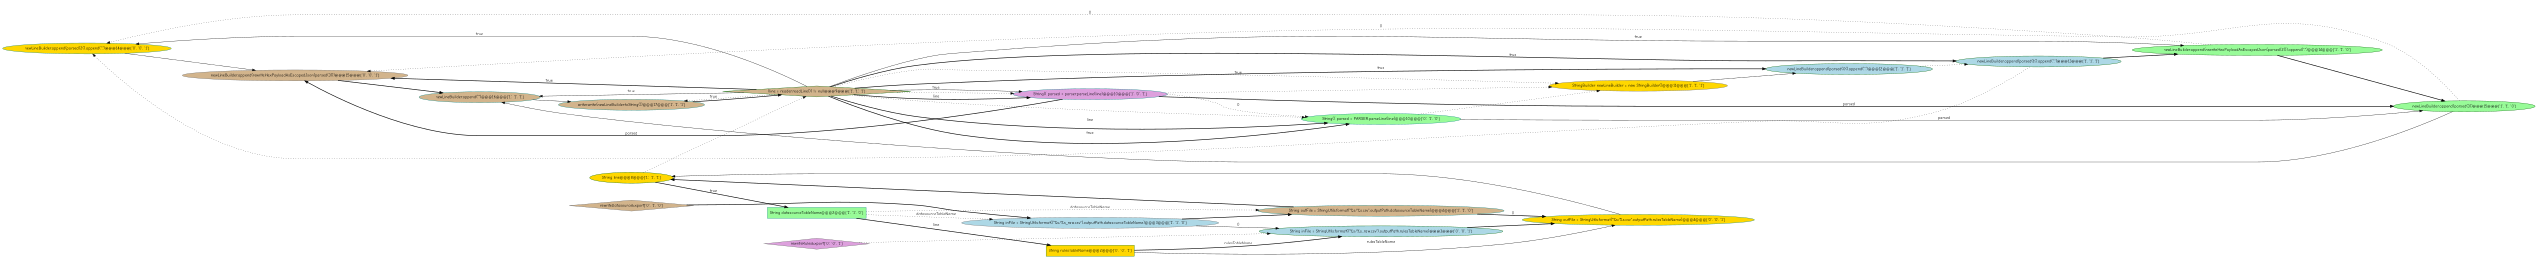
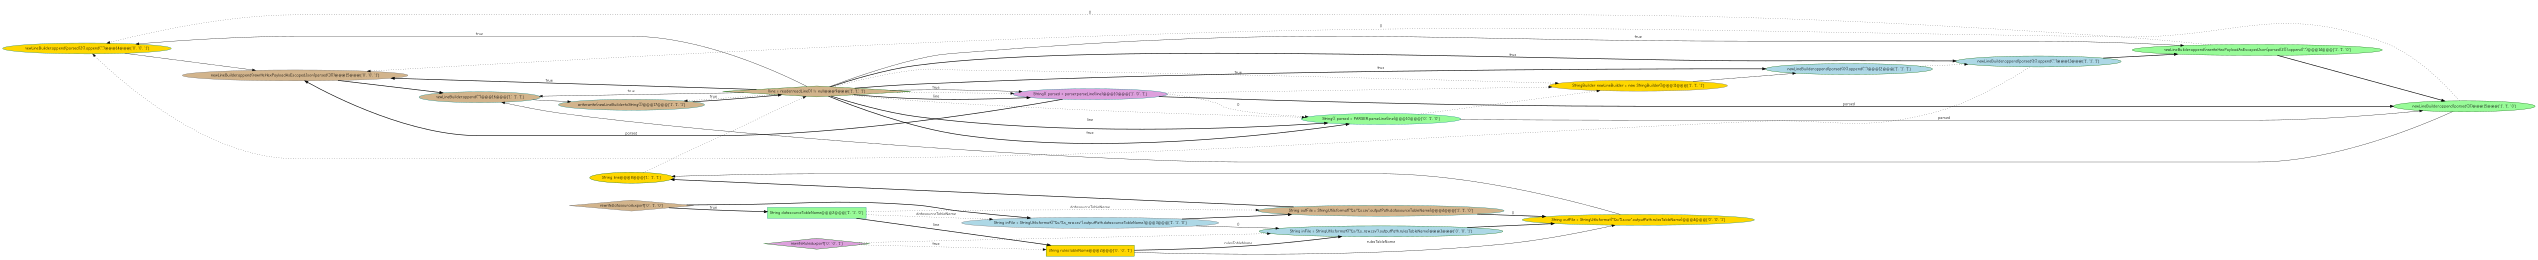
(720, 195) -> (716, 210)
(817, 244) -> (817, 244)
none -> (951, 247)
